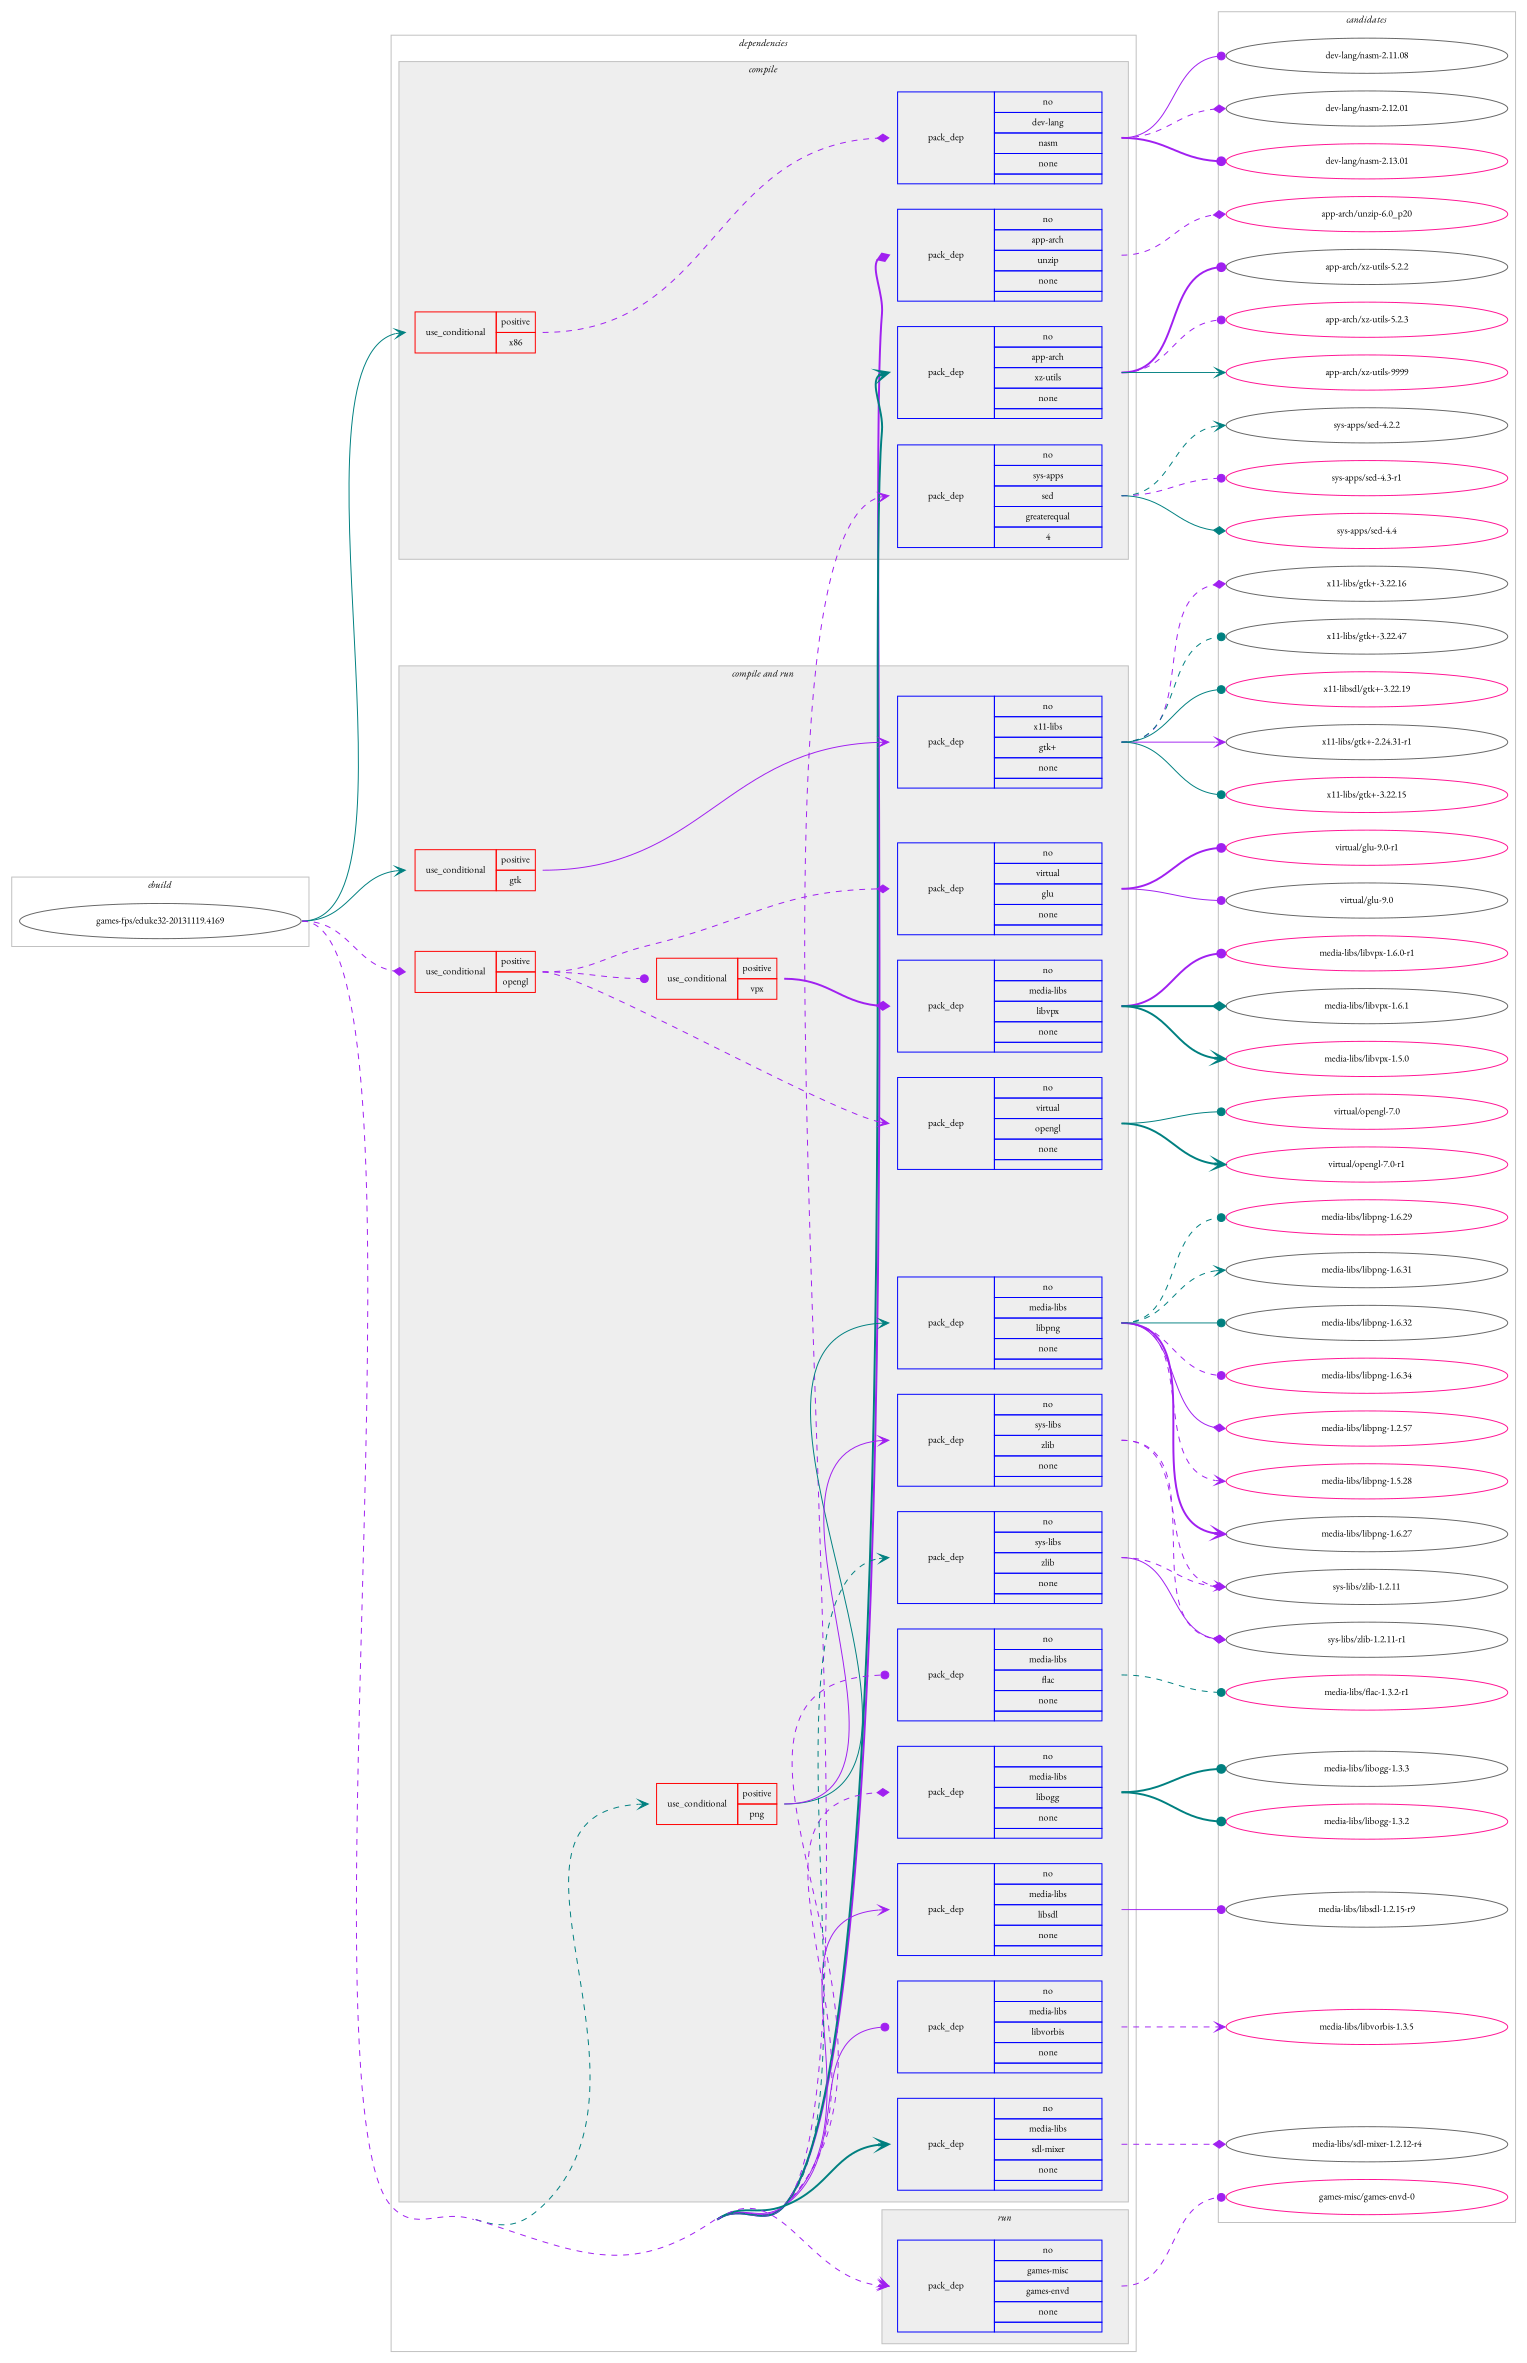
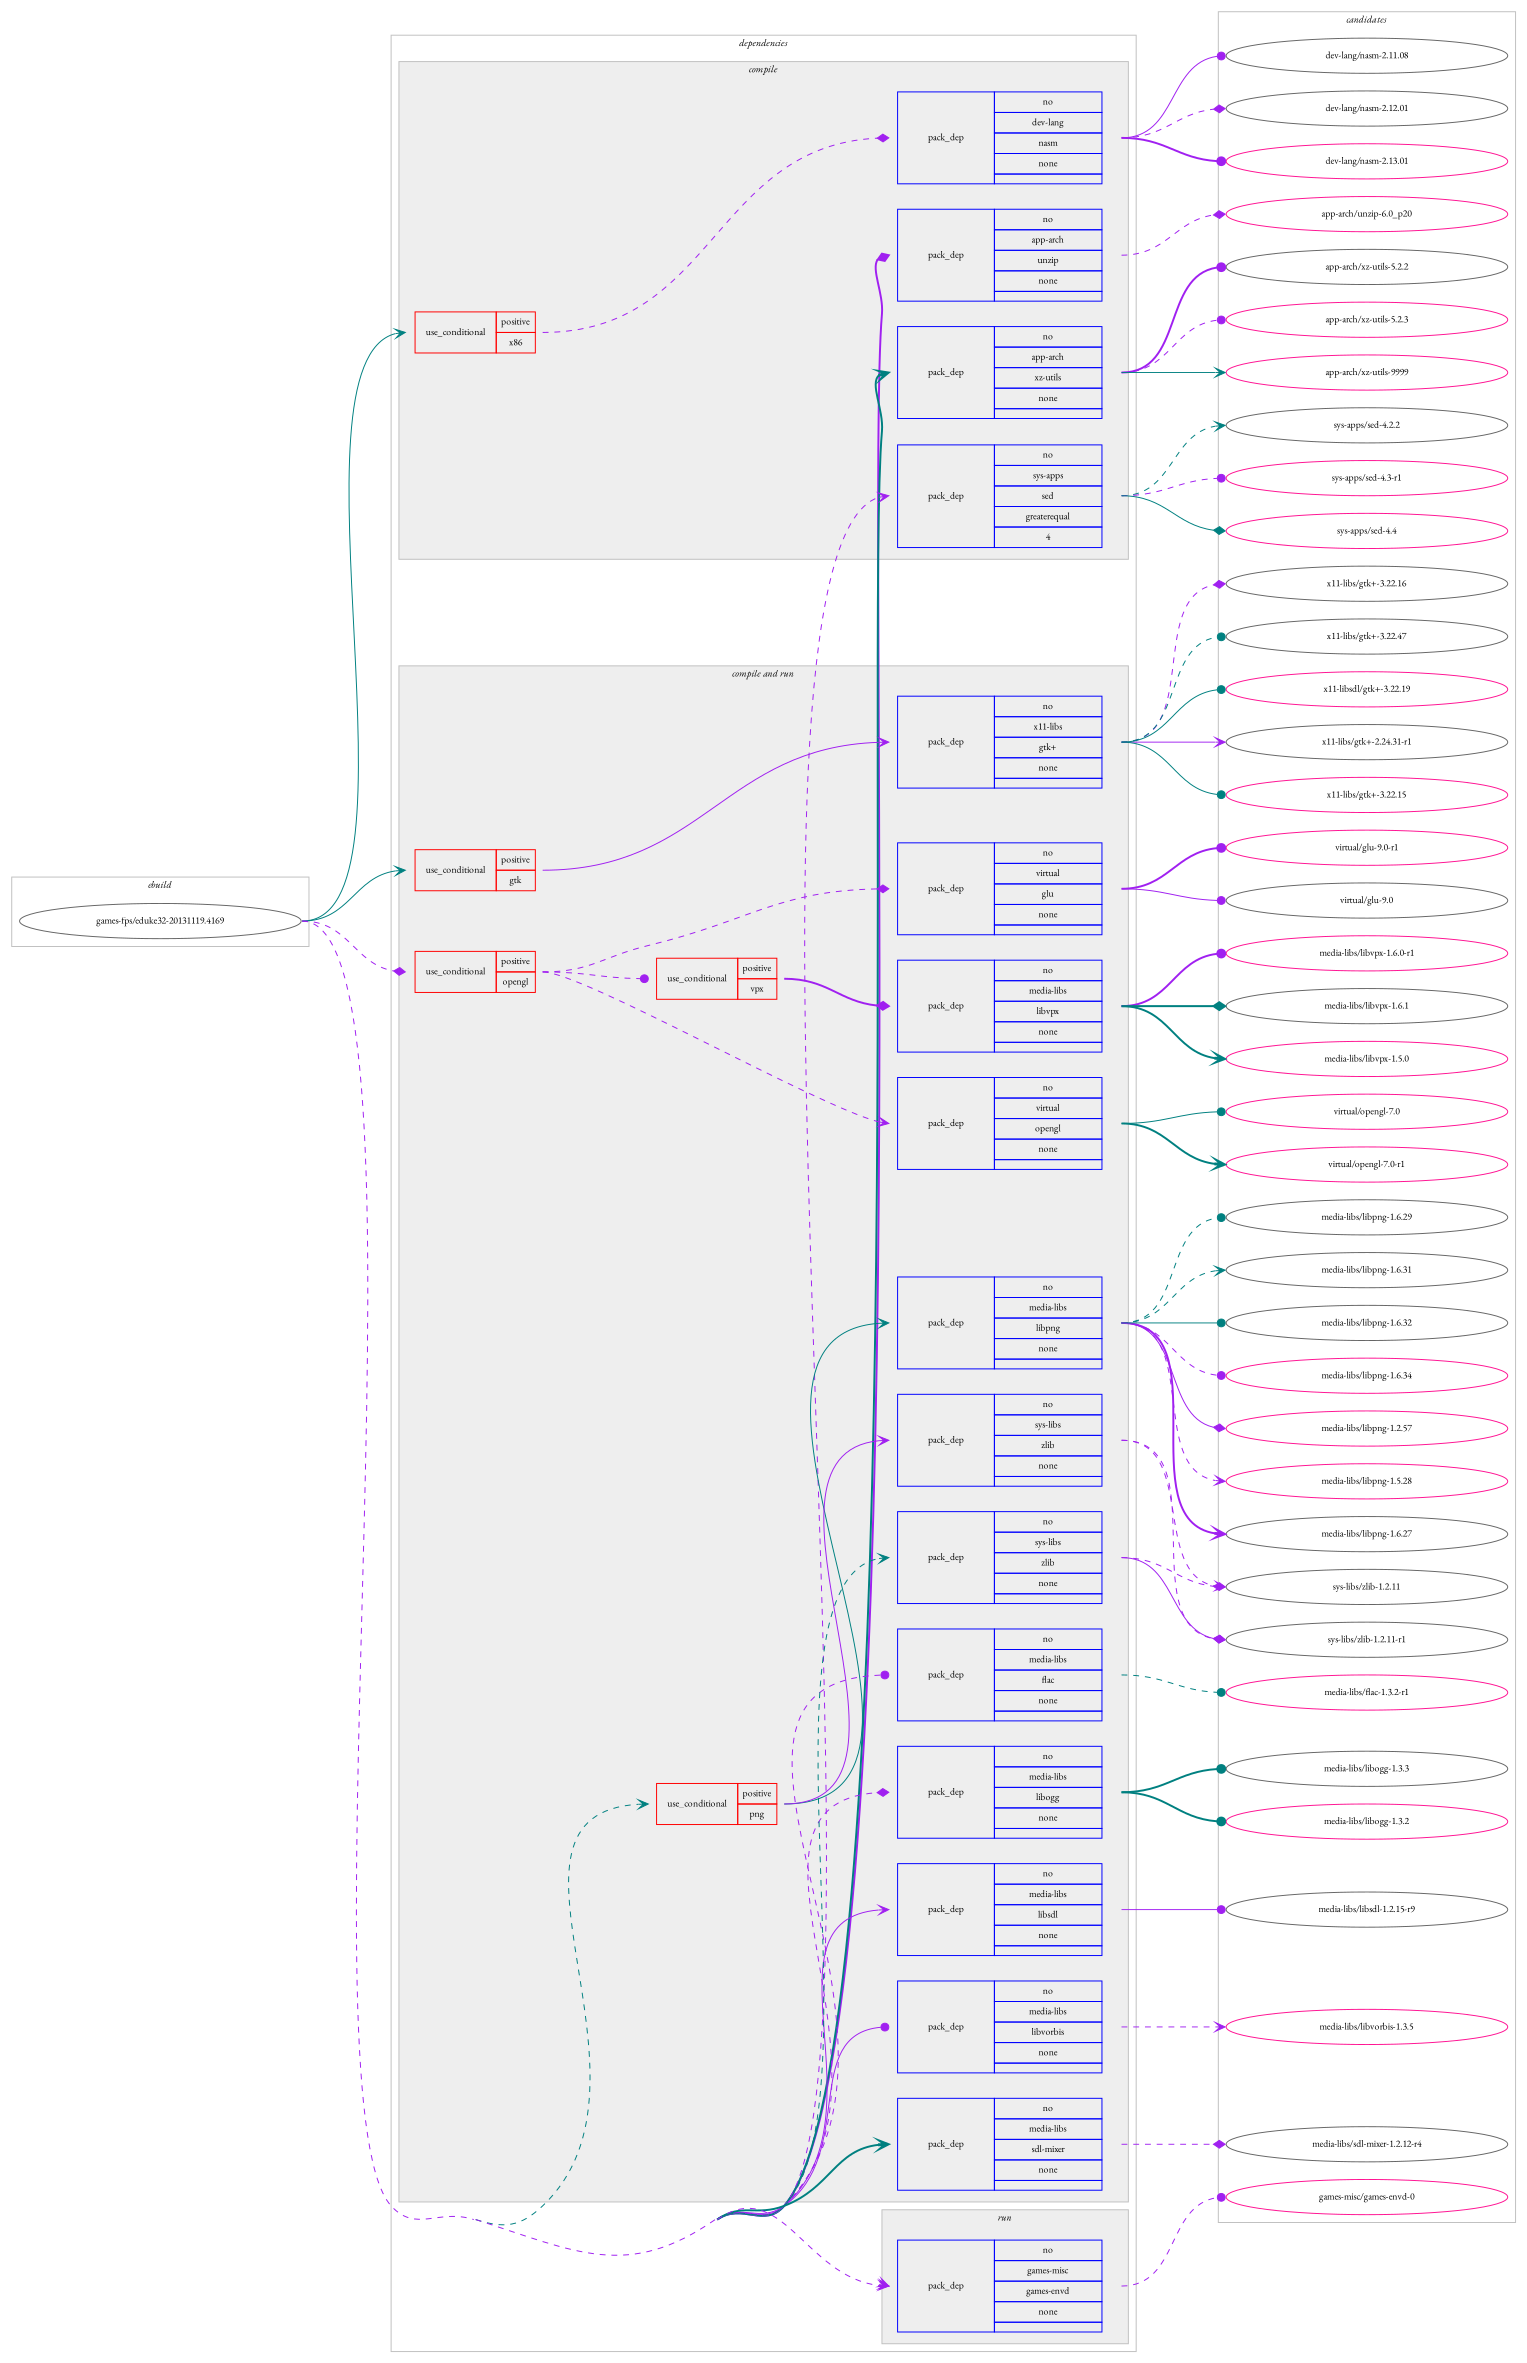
(1367, 1217) -> (1367, 1217)
